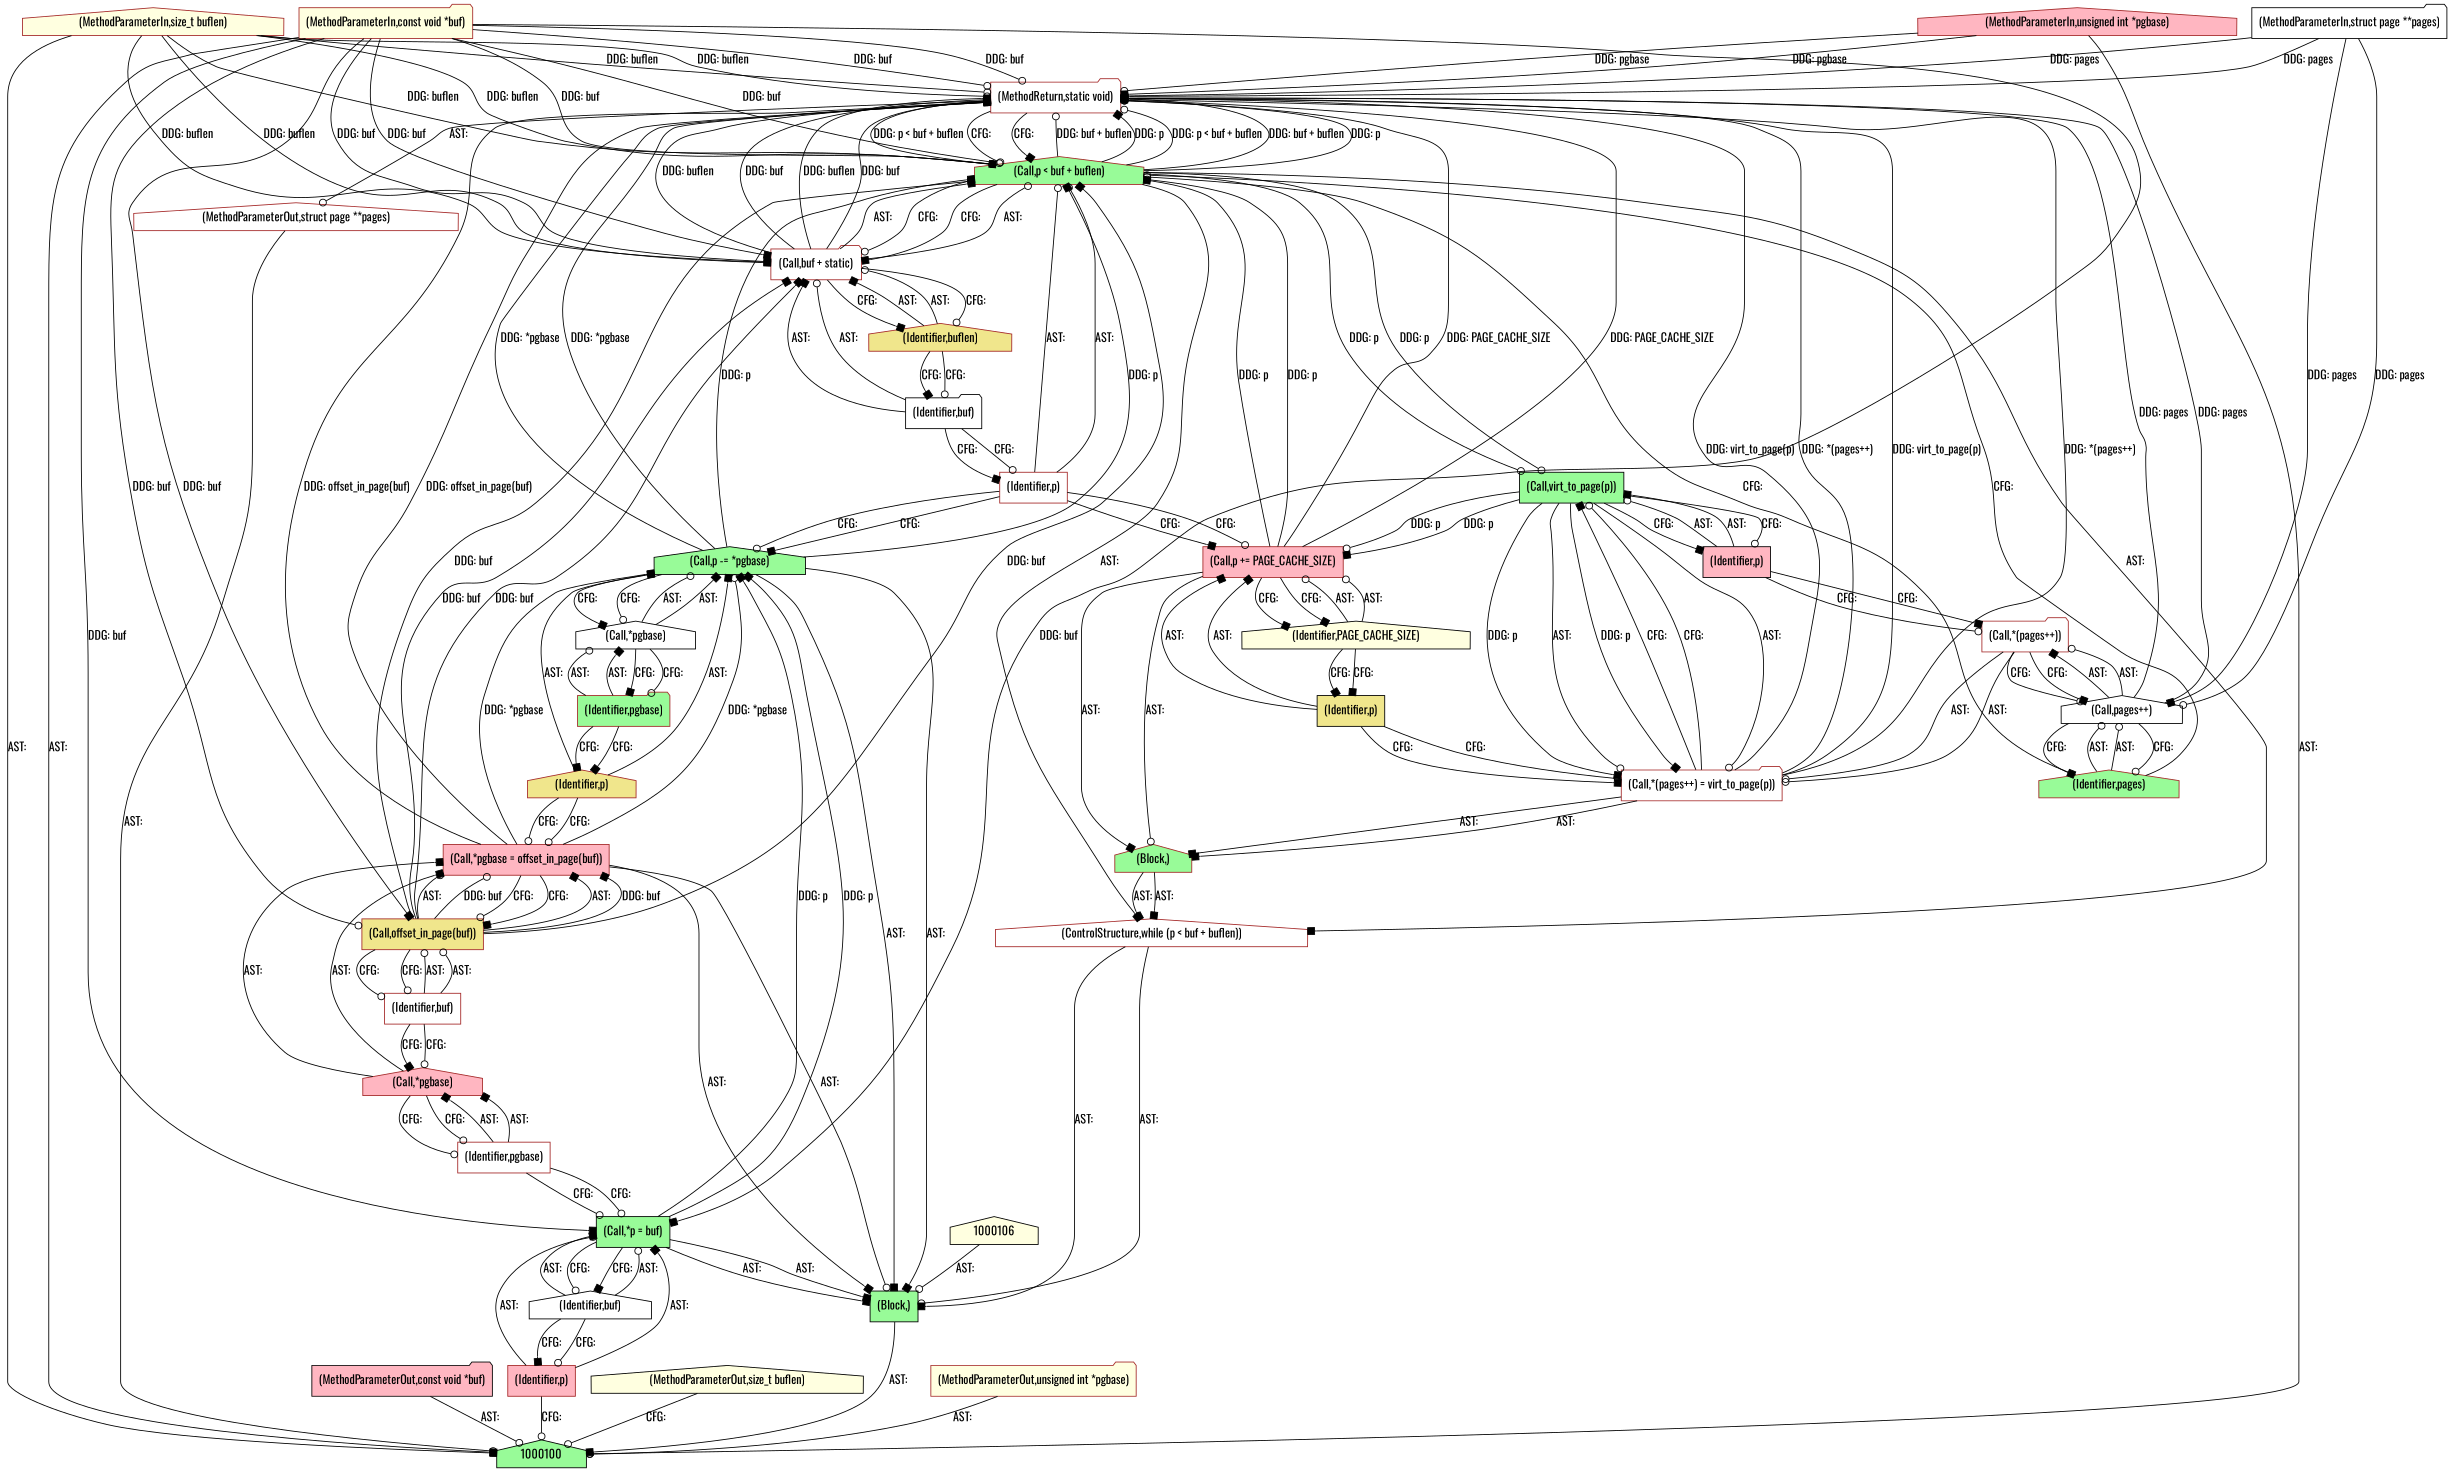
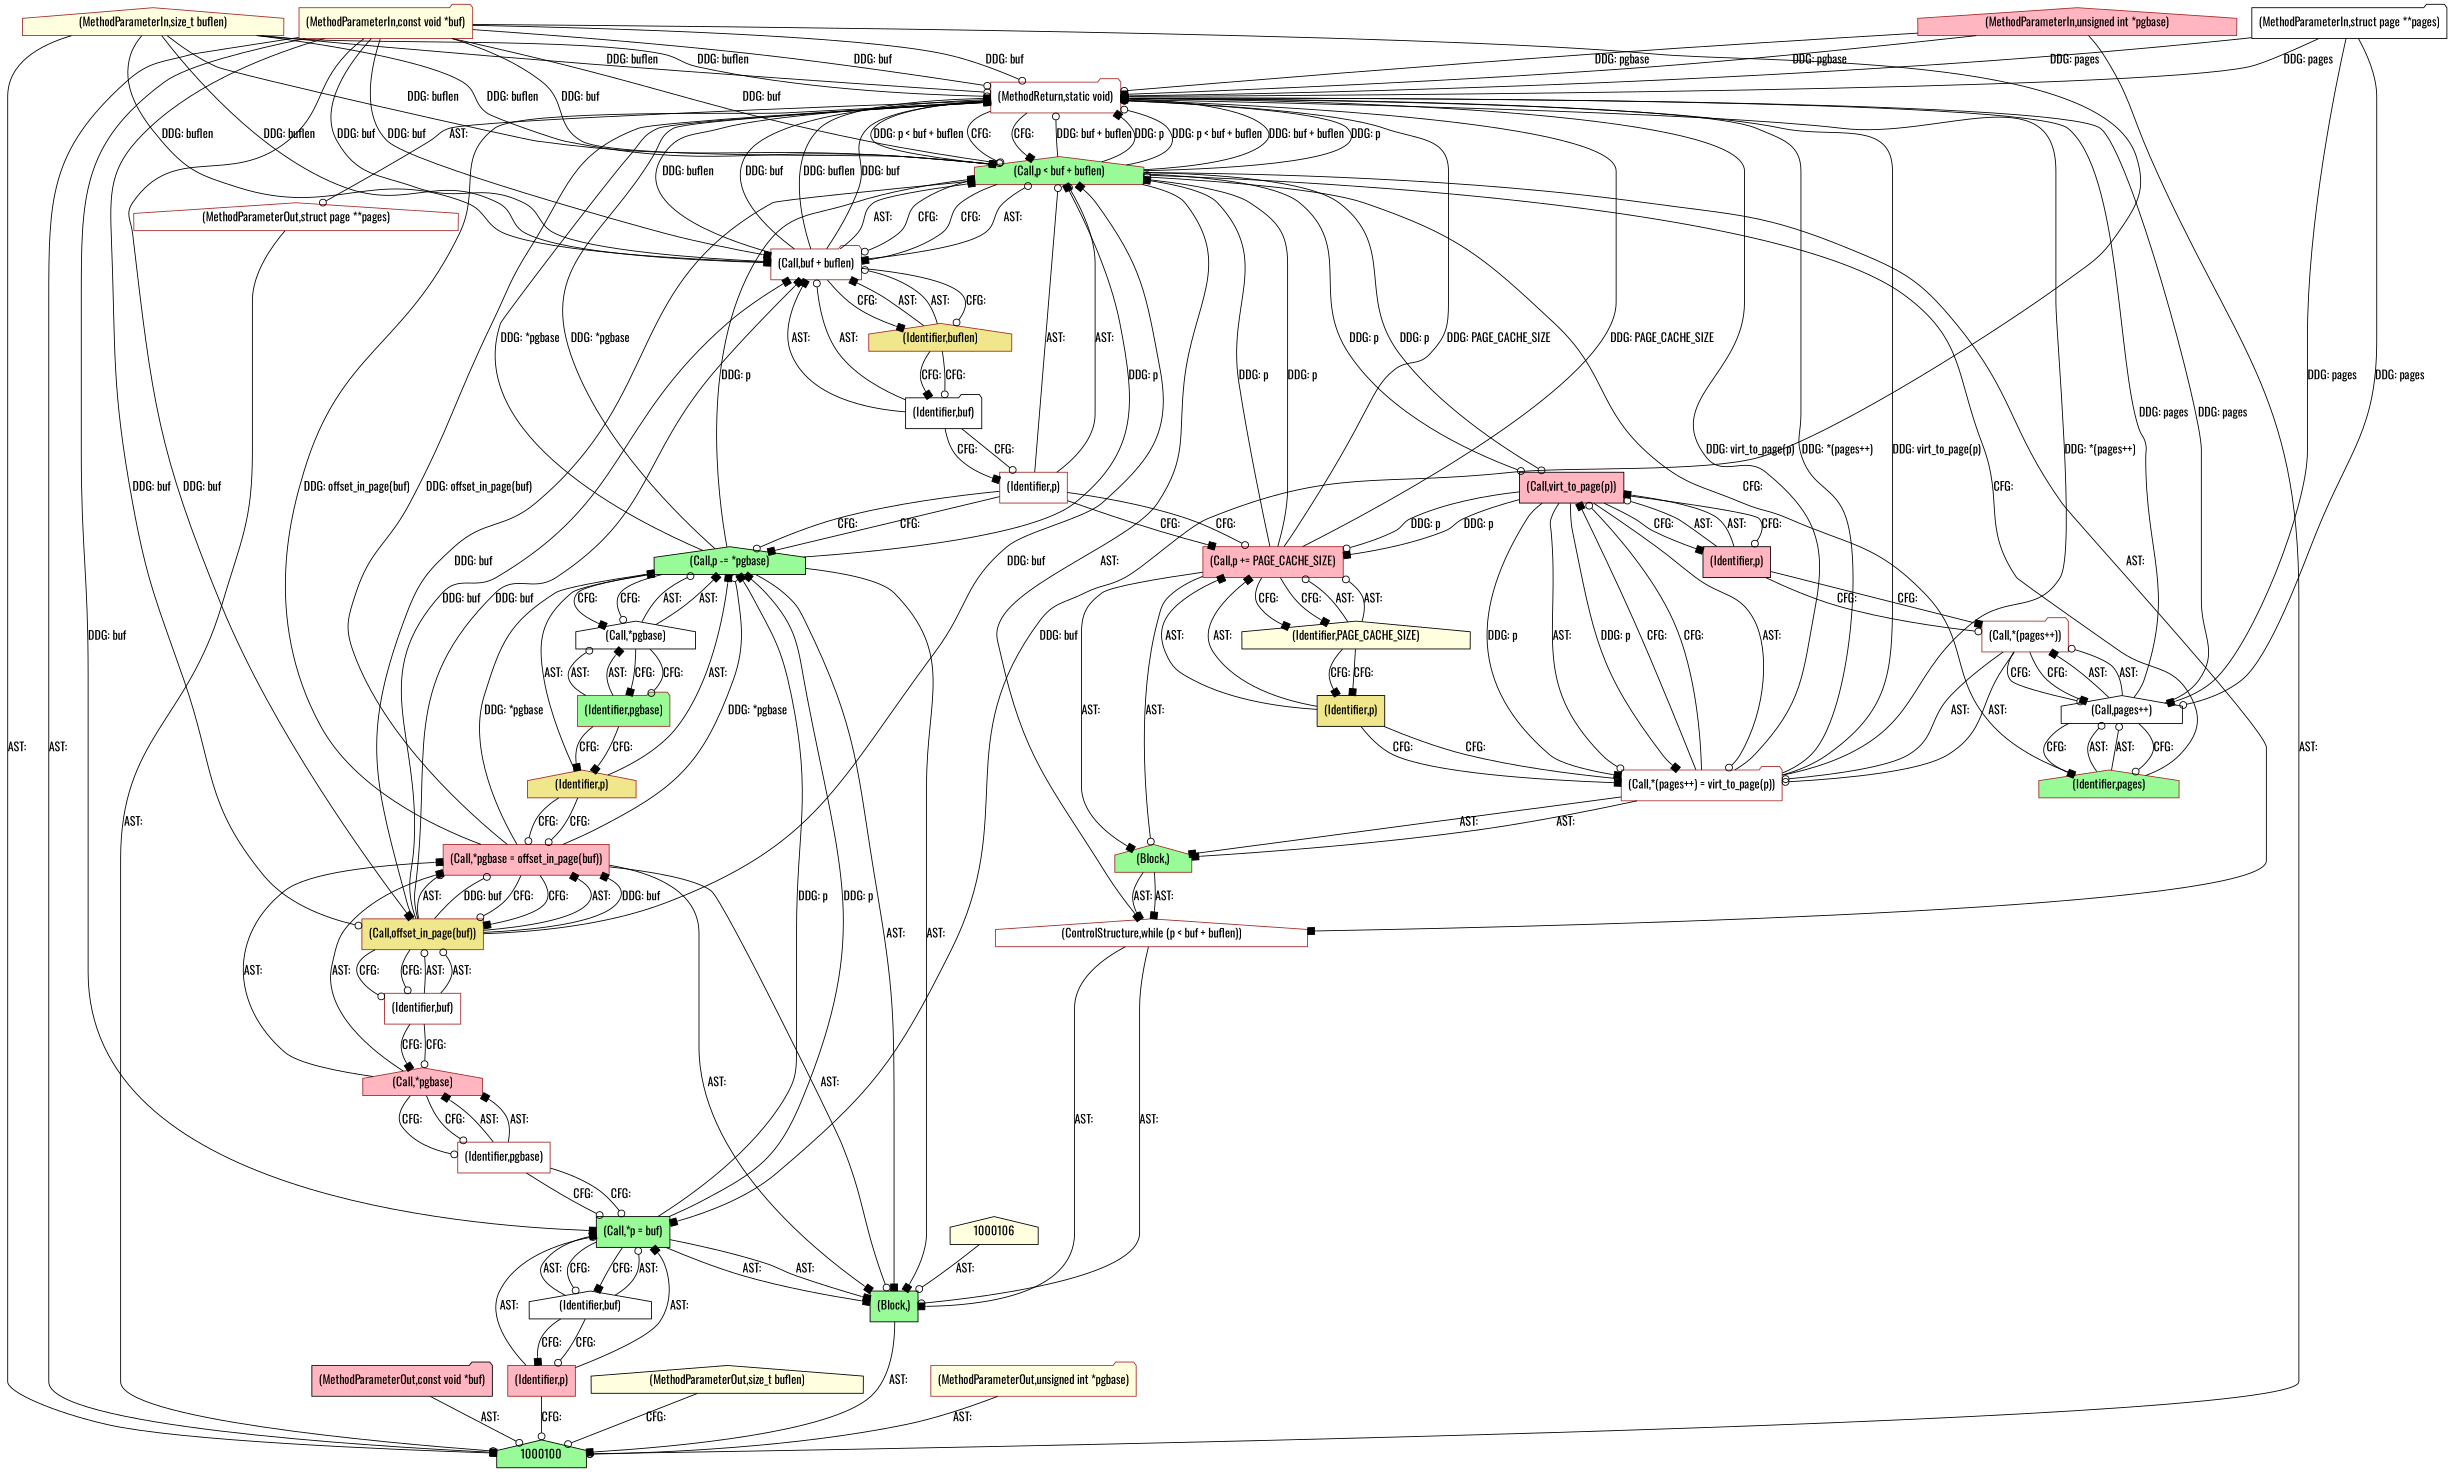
(816, 264) -> (816, 264)
(1572, 488) -> (1572, 488)
